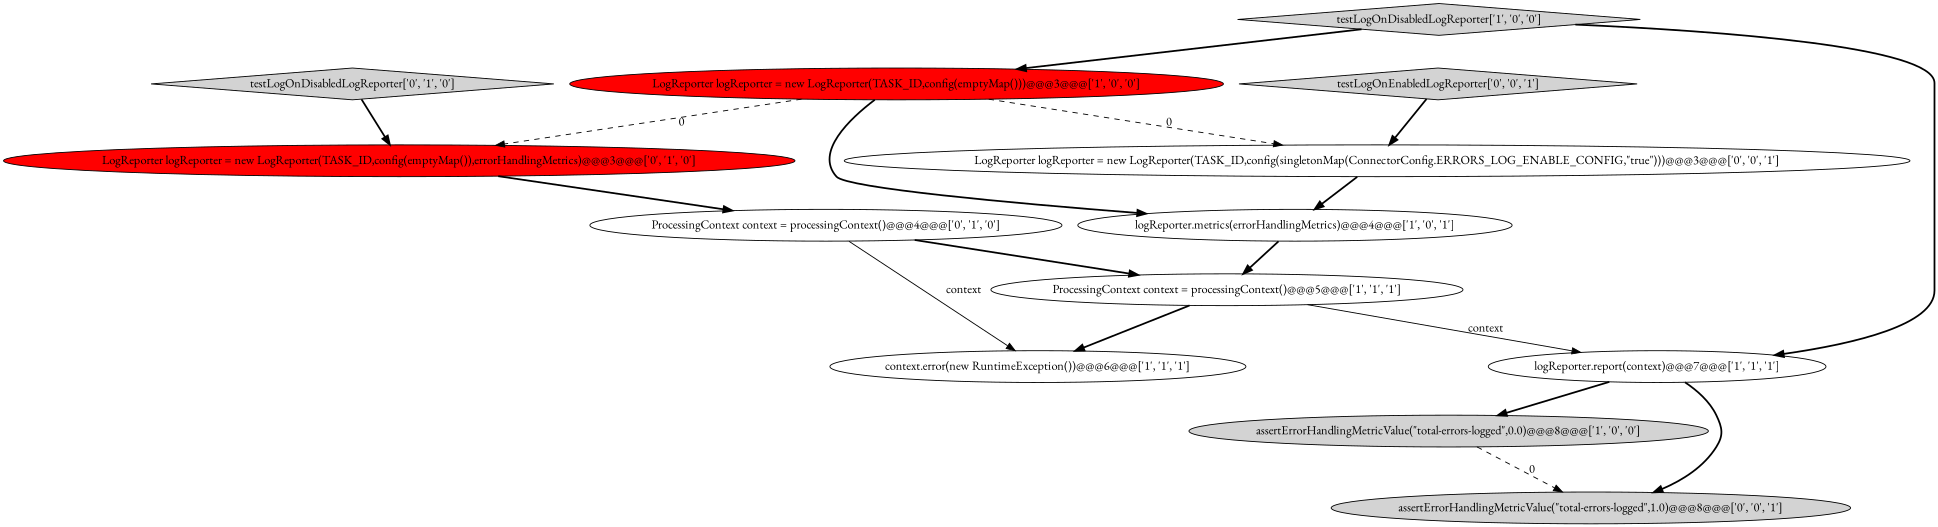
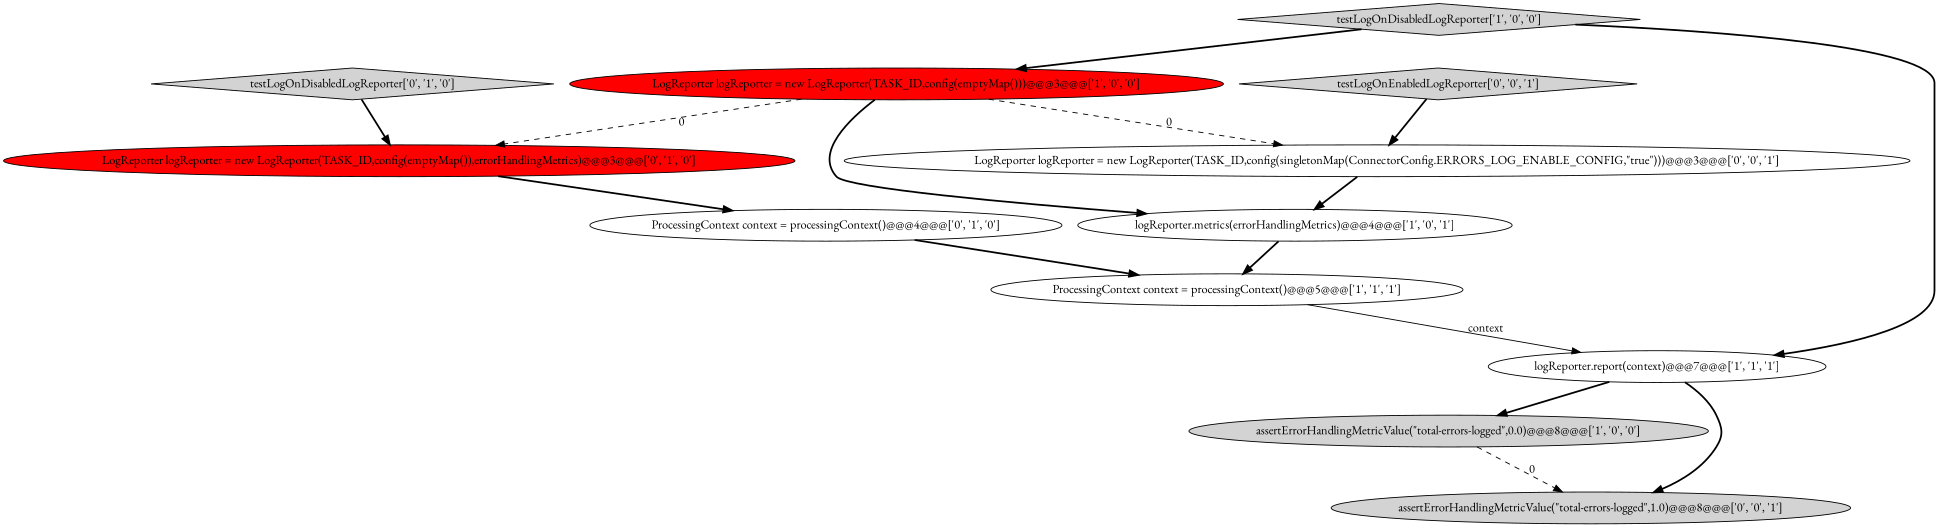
(1038, 367) -> none
